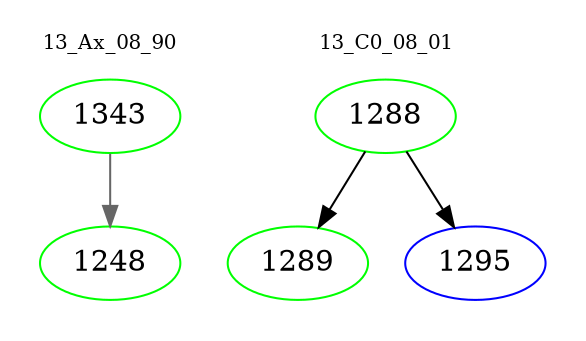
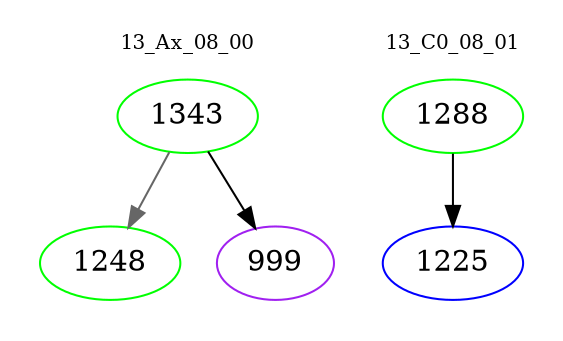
(110, 44) -> (188, 44)
none -> (275, 263)
(298, 263) -> none
(475, 263) -> (453, 263)
